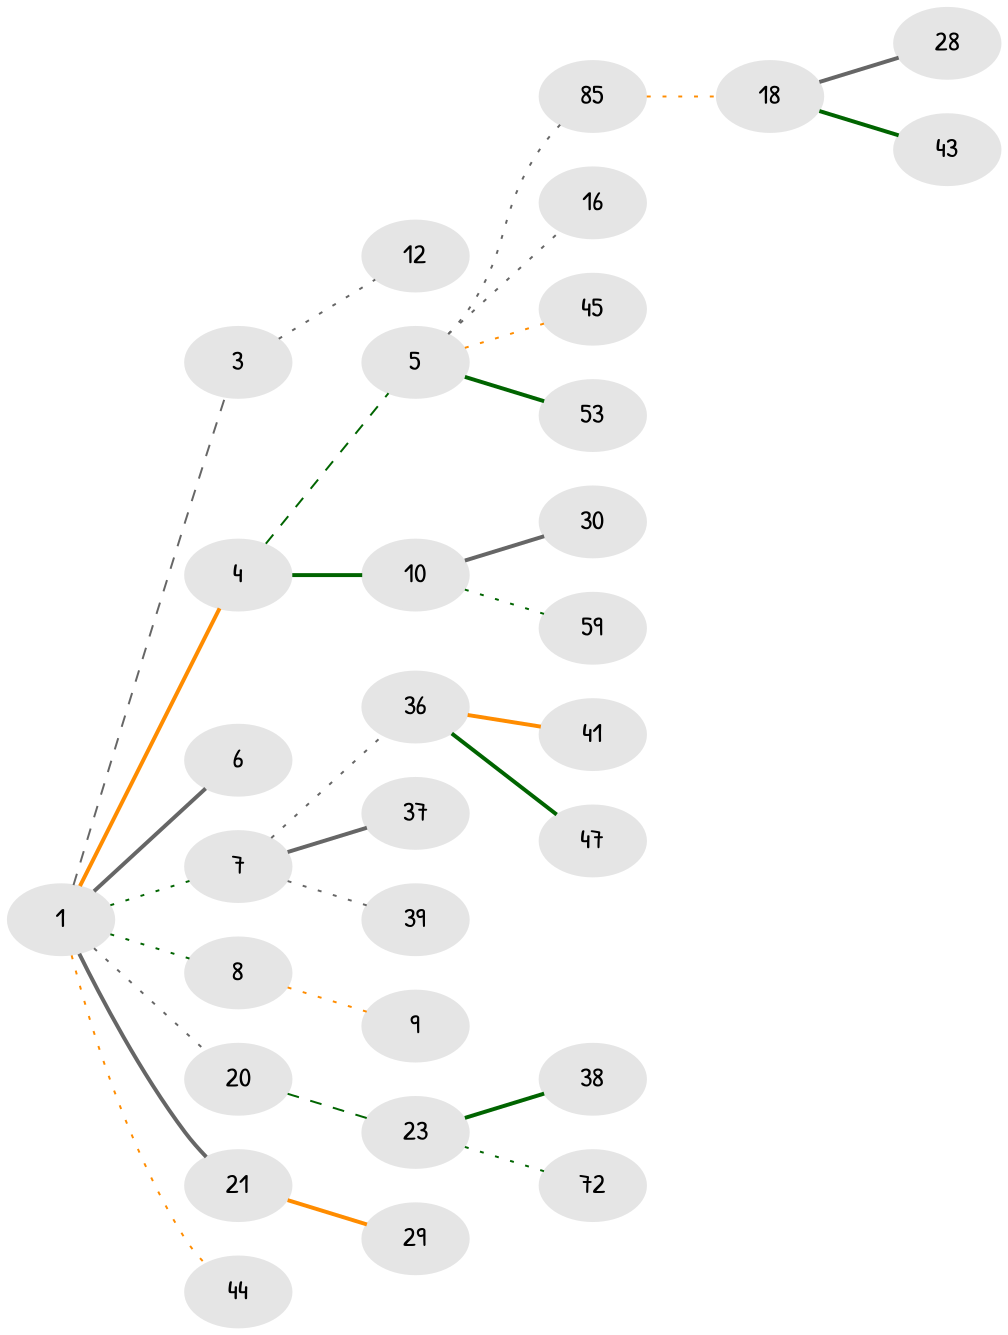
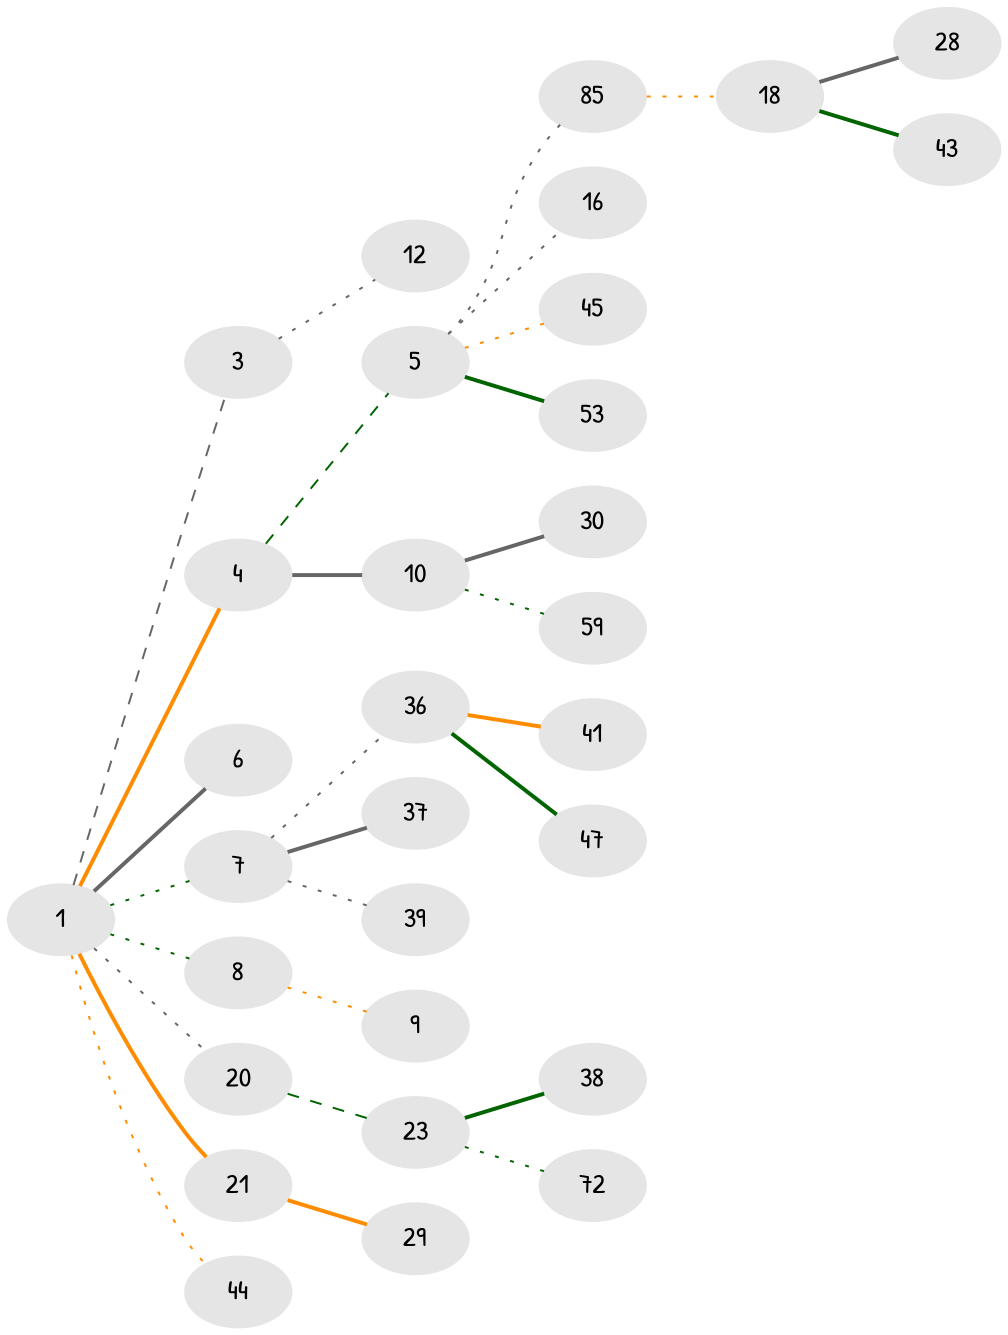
(327, 575) -> (327, 575)
(137, 1059) -> (137, 1059)
